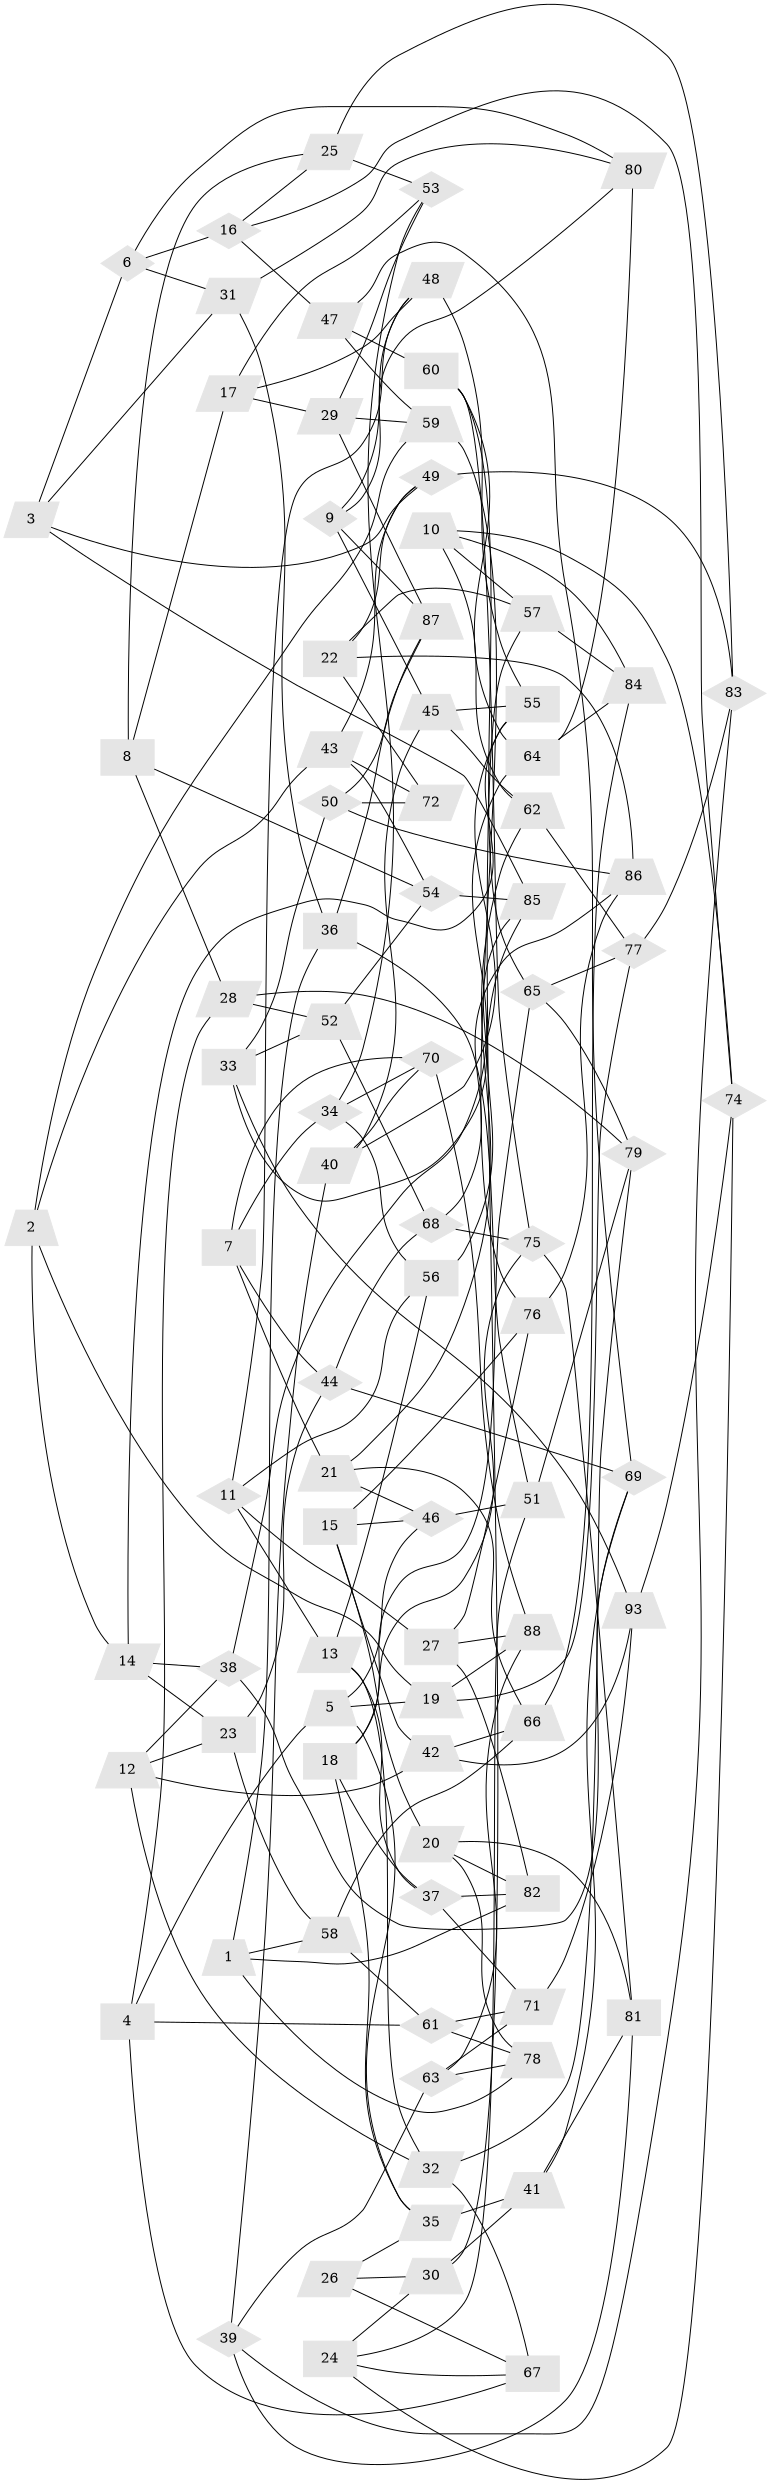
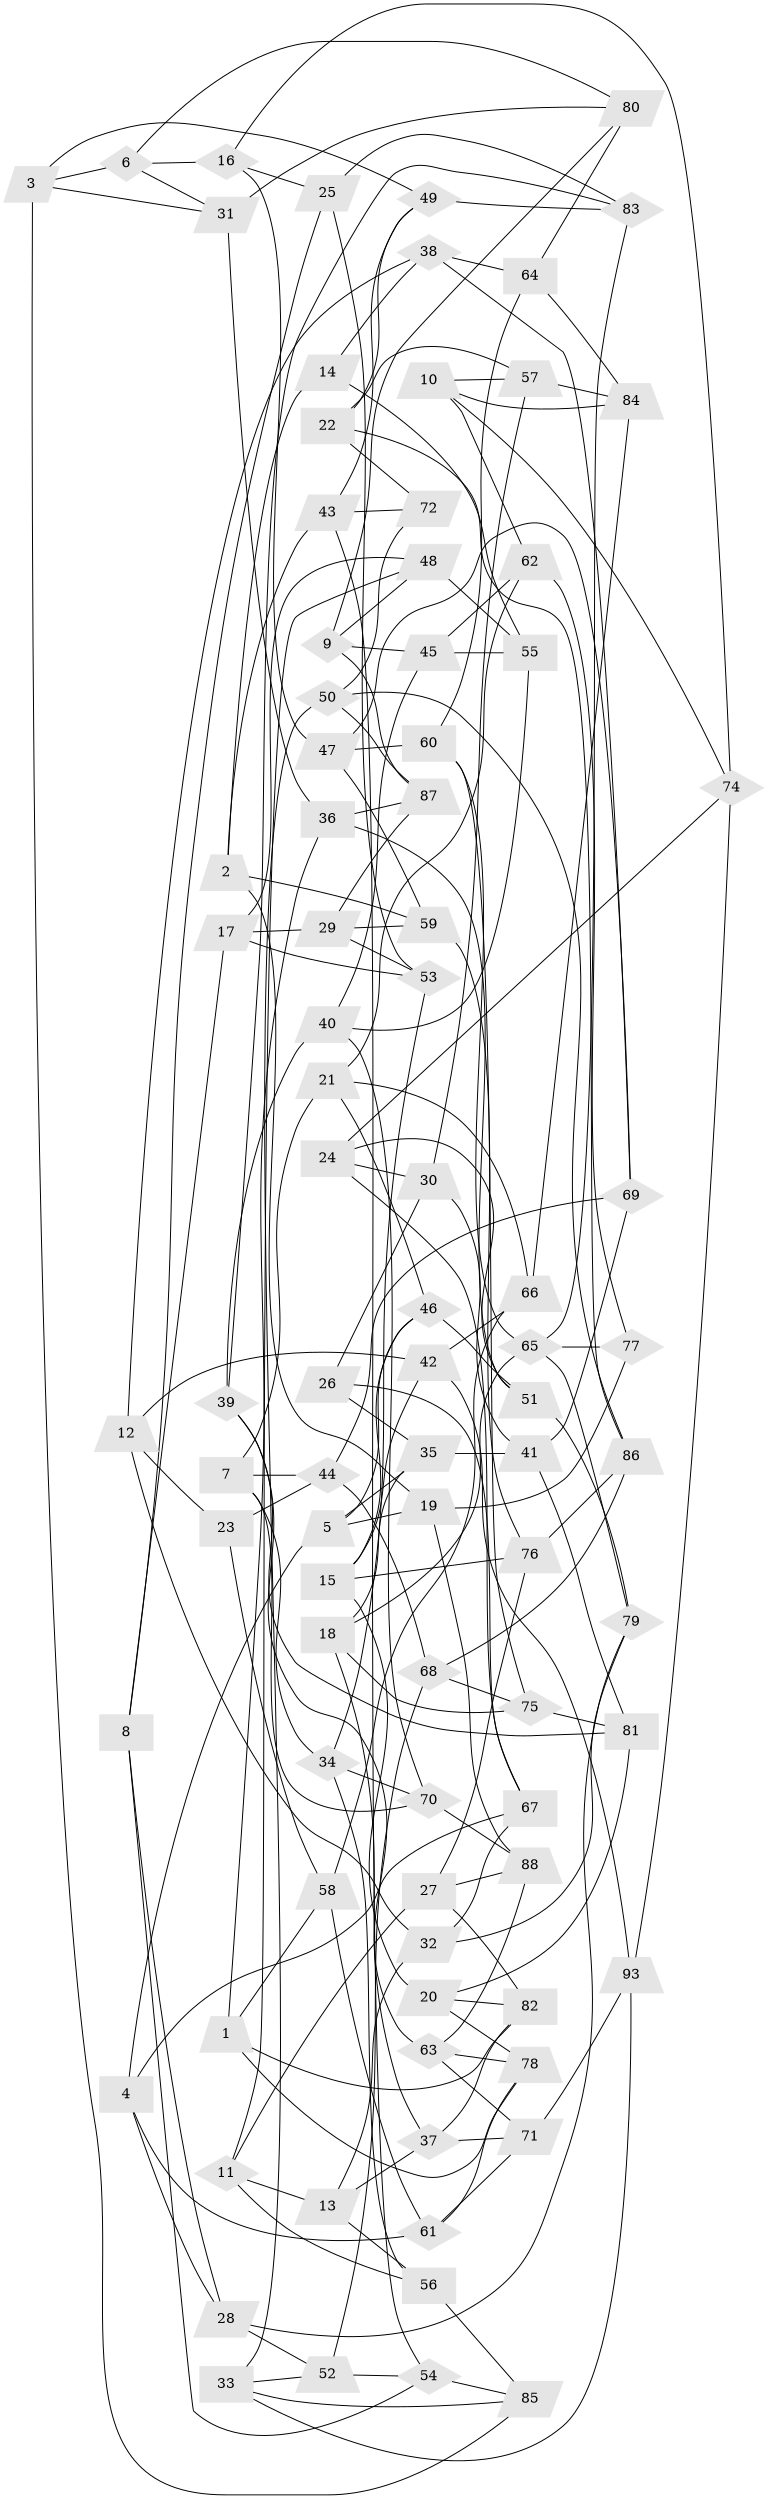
(697, 828) -> (594, 785)
(176, 1696) -> none
